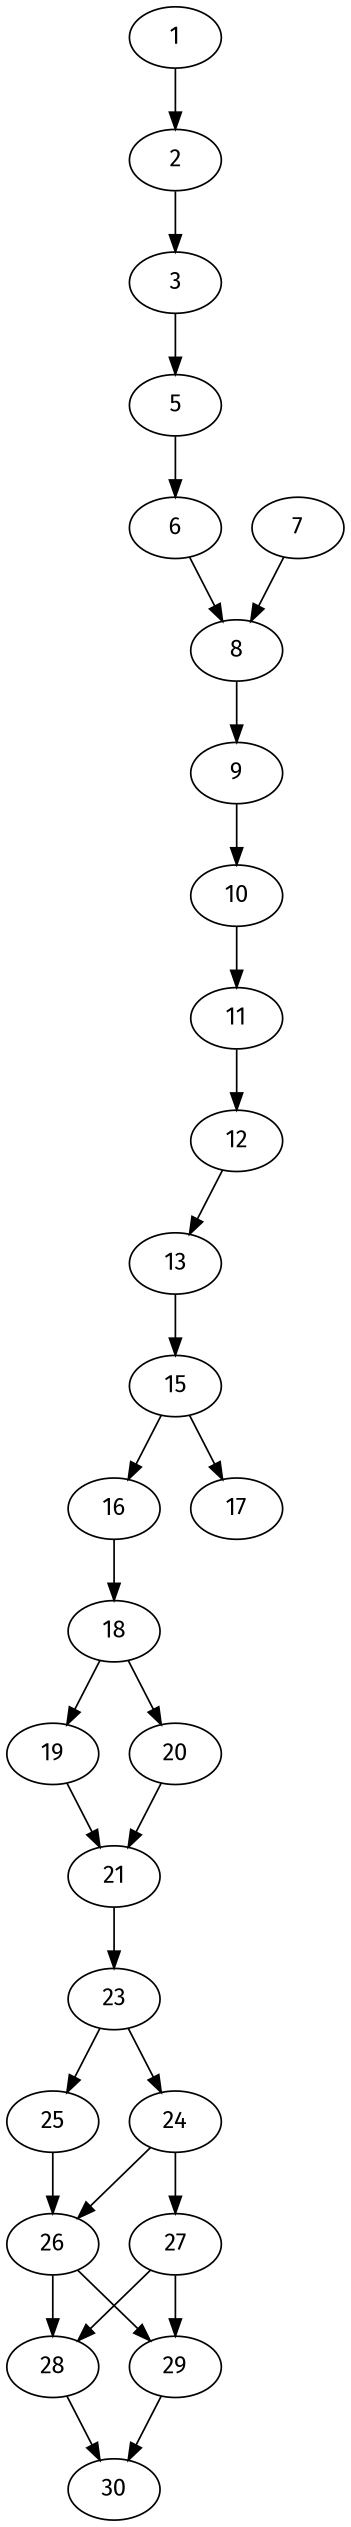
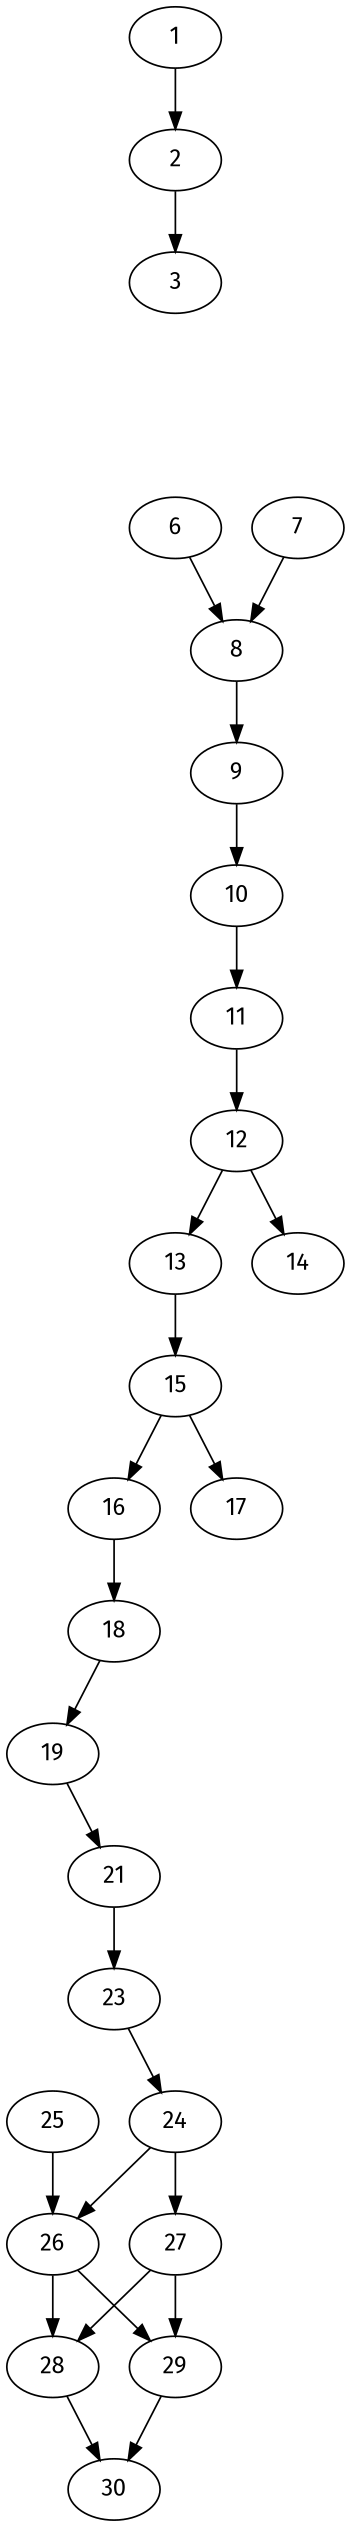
(175, 405) -> none
none -> (298, 1263)
(175, 1754) -> none
(87, 2053) -> none
